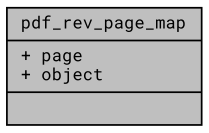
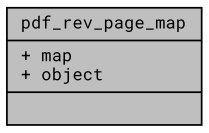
(53, 56) -> (47, 56)
